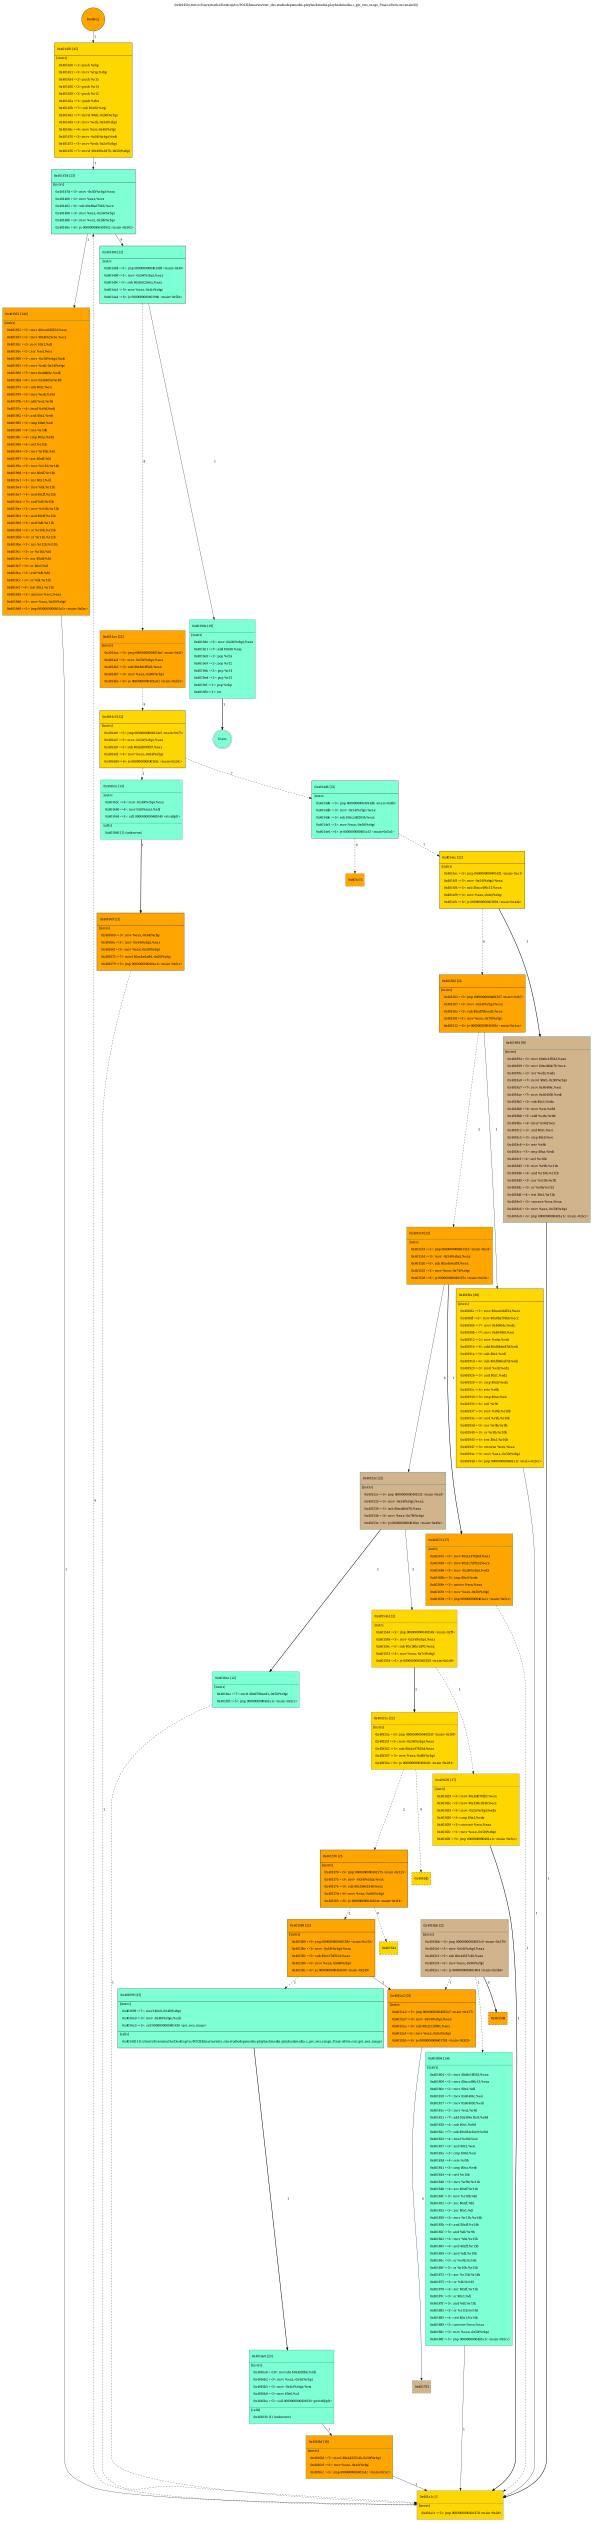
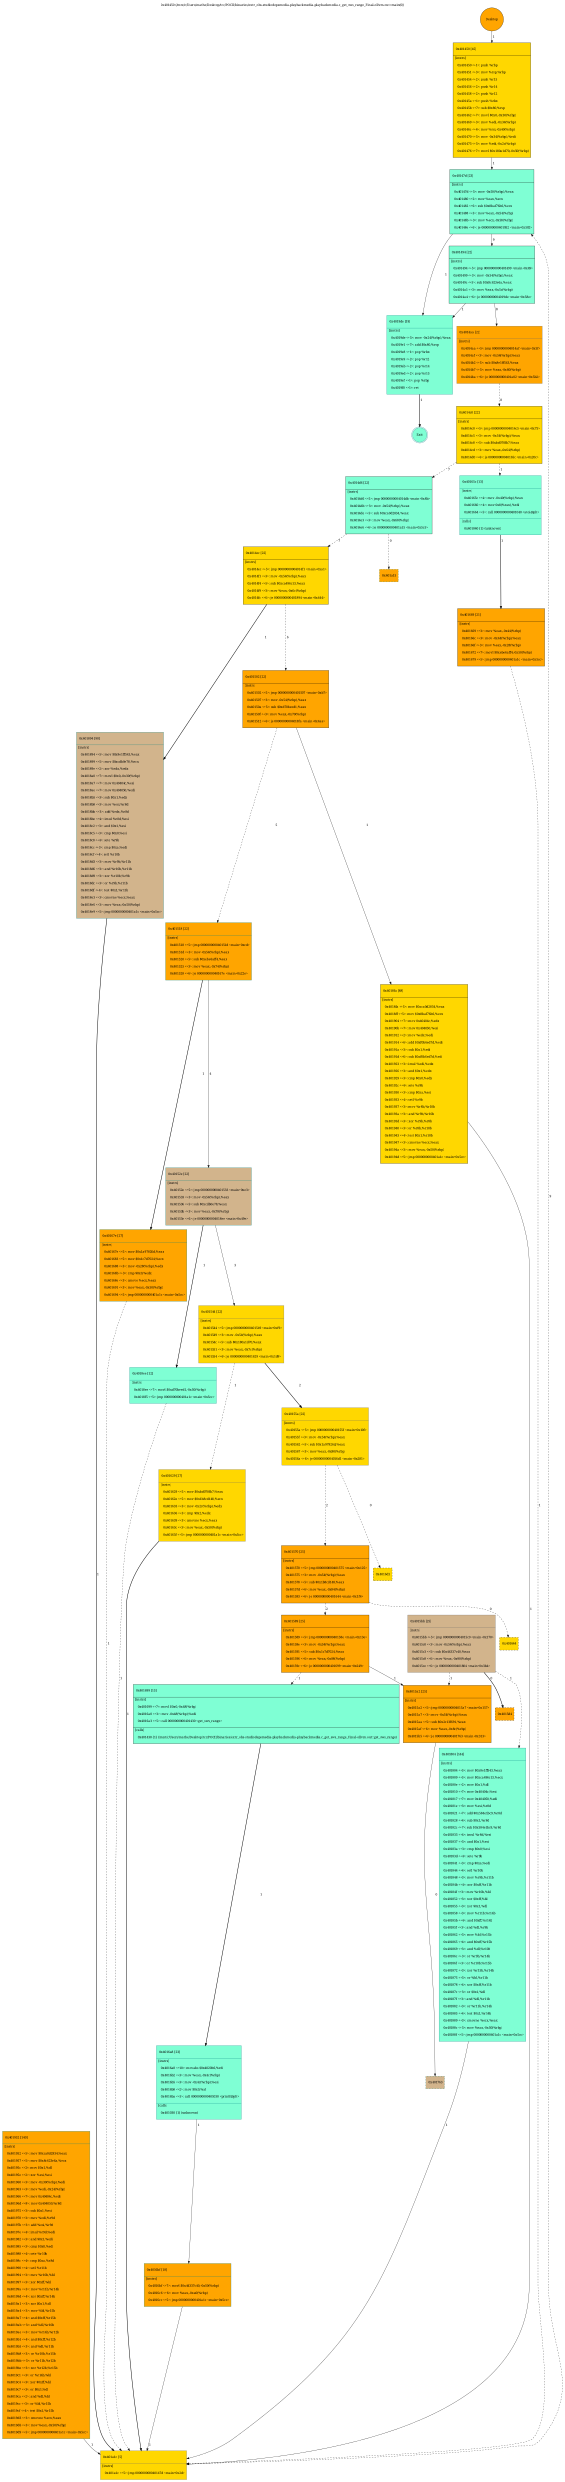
(81, 270) -> (433, 271)
(143, 466) -> (496, 313)
(222, 739) -> (420, 435)
